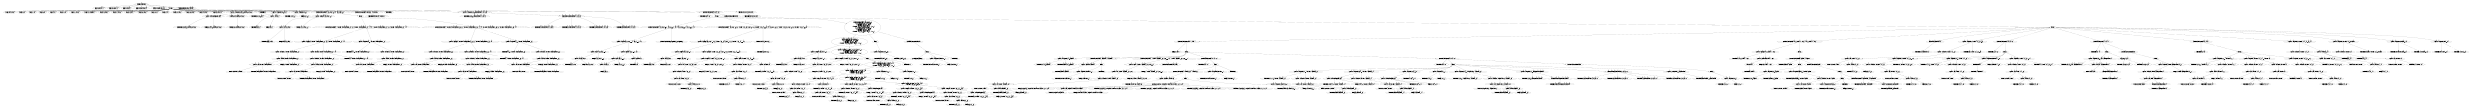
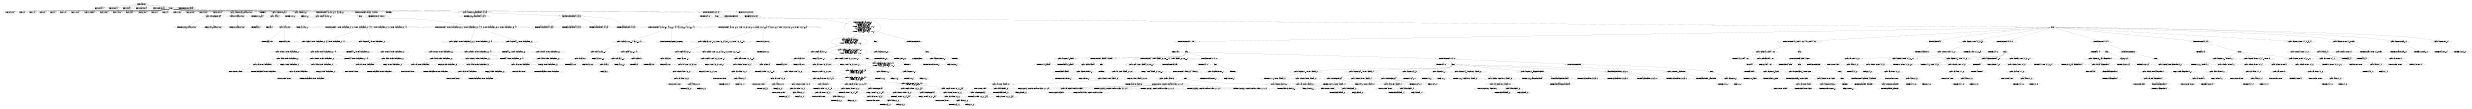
(2416, 65) -> (2416, 65)
